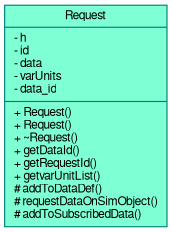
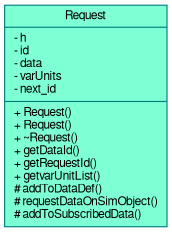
(35, 89) -> (35, 89)
